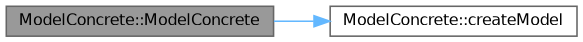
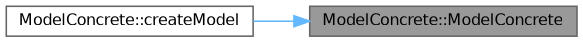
(294, 21) -> (274, 21)
